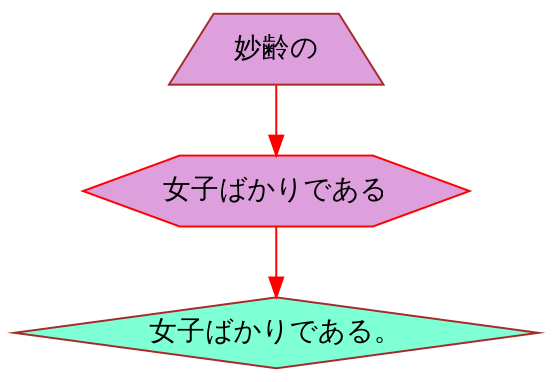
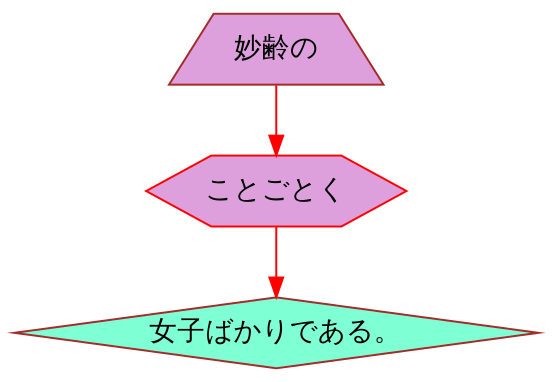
(276, 191) -> (276, 191)
